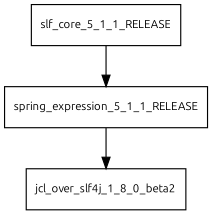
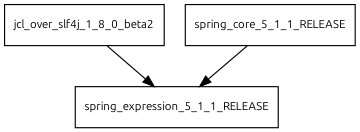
(106, 25) -> (270, 25)
(106, 143) -> (126, 62)
